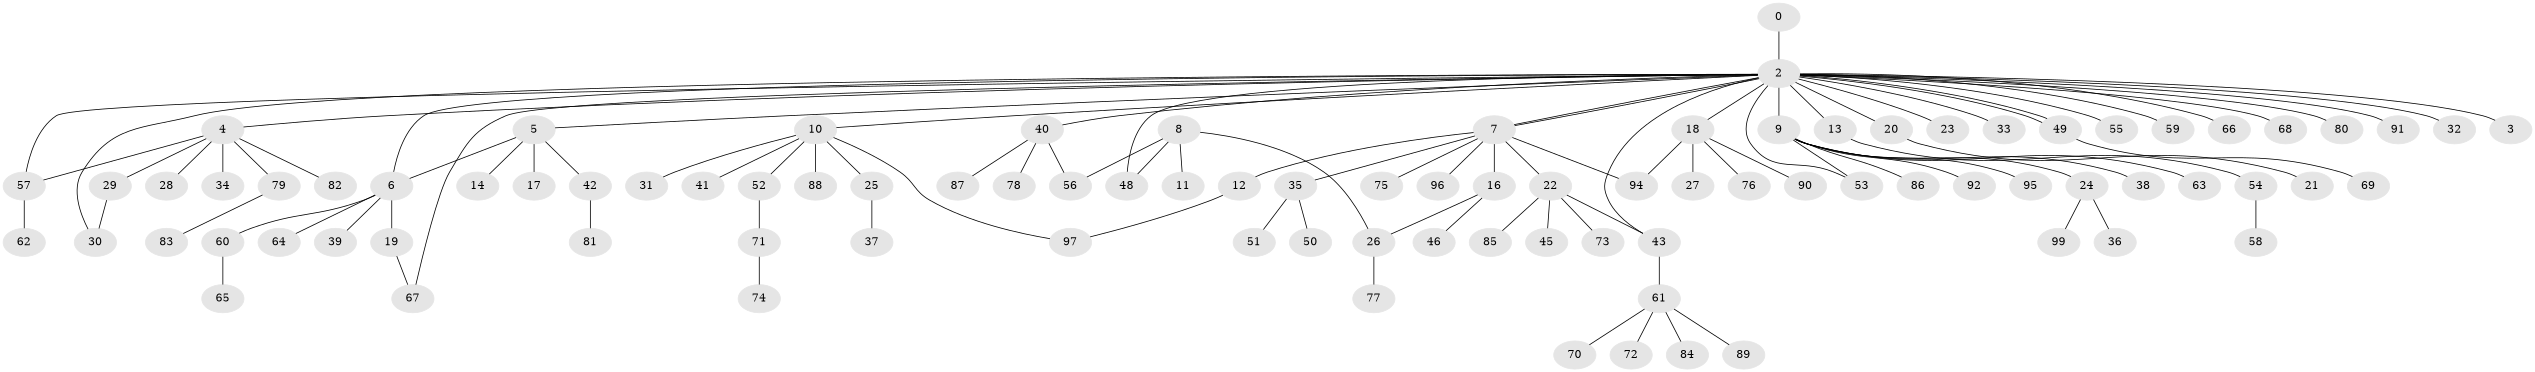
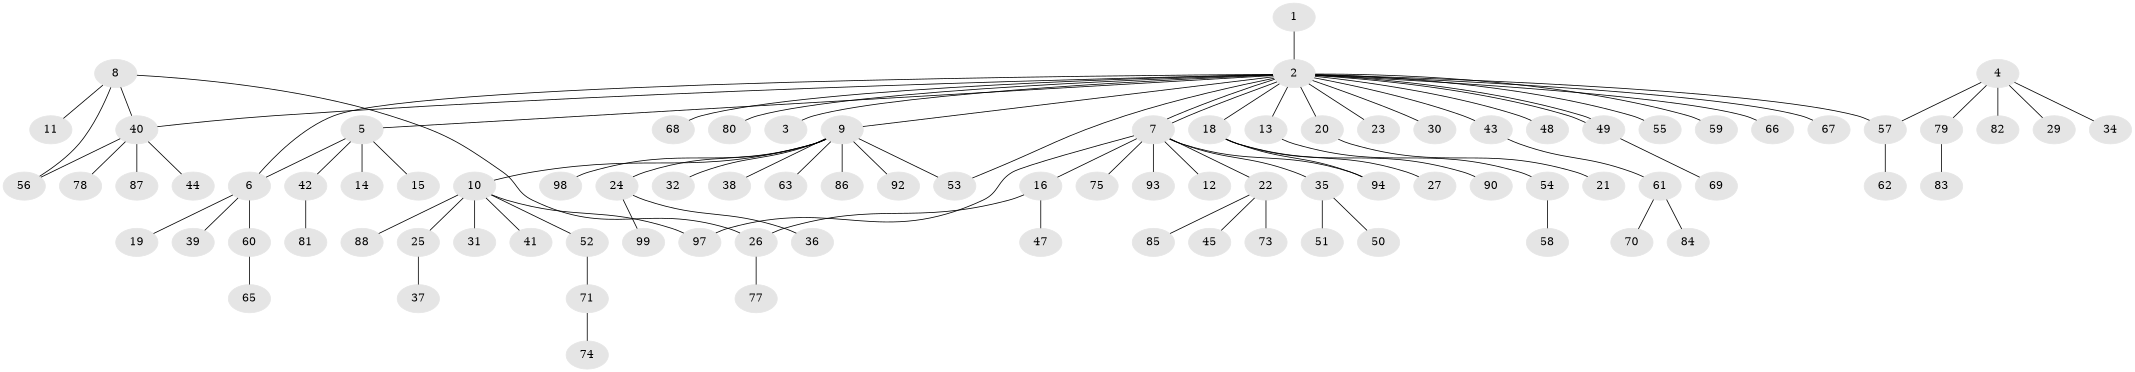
(1779, 17) -> (1294, 17)
(2121, 85) -> (758, 158)
(1000, 91) -> none
(1136, 109) -> (594, 165)
(2004, 130) -> none
(2398, 130) -> none
(1153, 158) -> (126, 102)
(167, 186) -> none
none -> (193, 186)
(534, 186) -> (418, 186)
(1438, 186) -> (1153, 186)
(1749, 186) -> none
(2031, 186) -> (561, 186)
(103, 214) -> none
(1605, 214) -> none
(1157, 218) -> (923, 219)
(279, 242) -> none
(1434, 242) -> (1041, 242)
(402, 270) -> none
(1631, 355) -> none
(1744, 355) -> none
